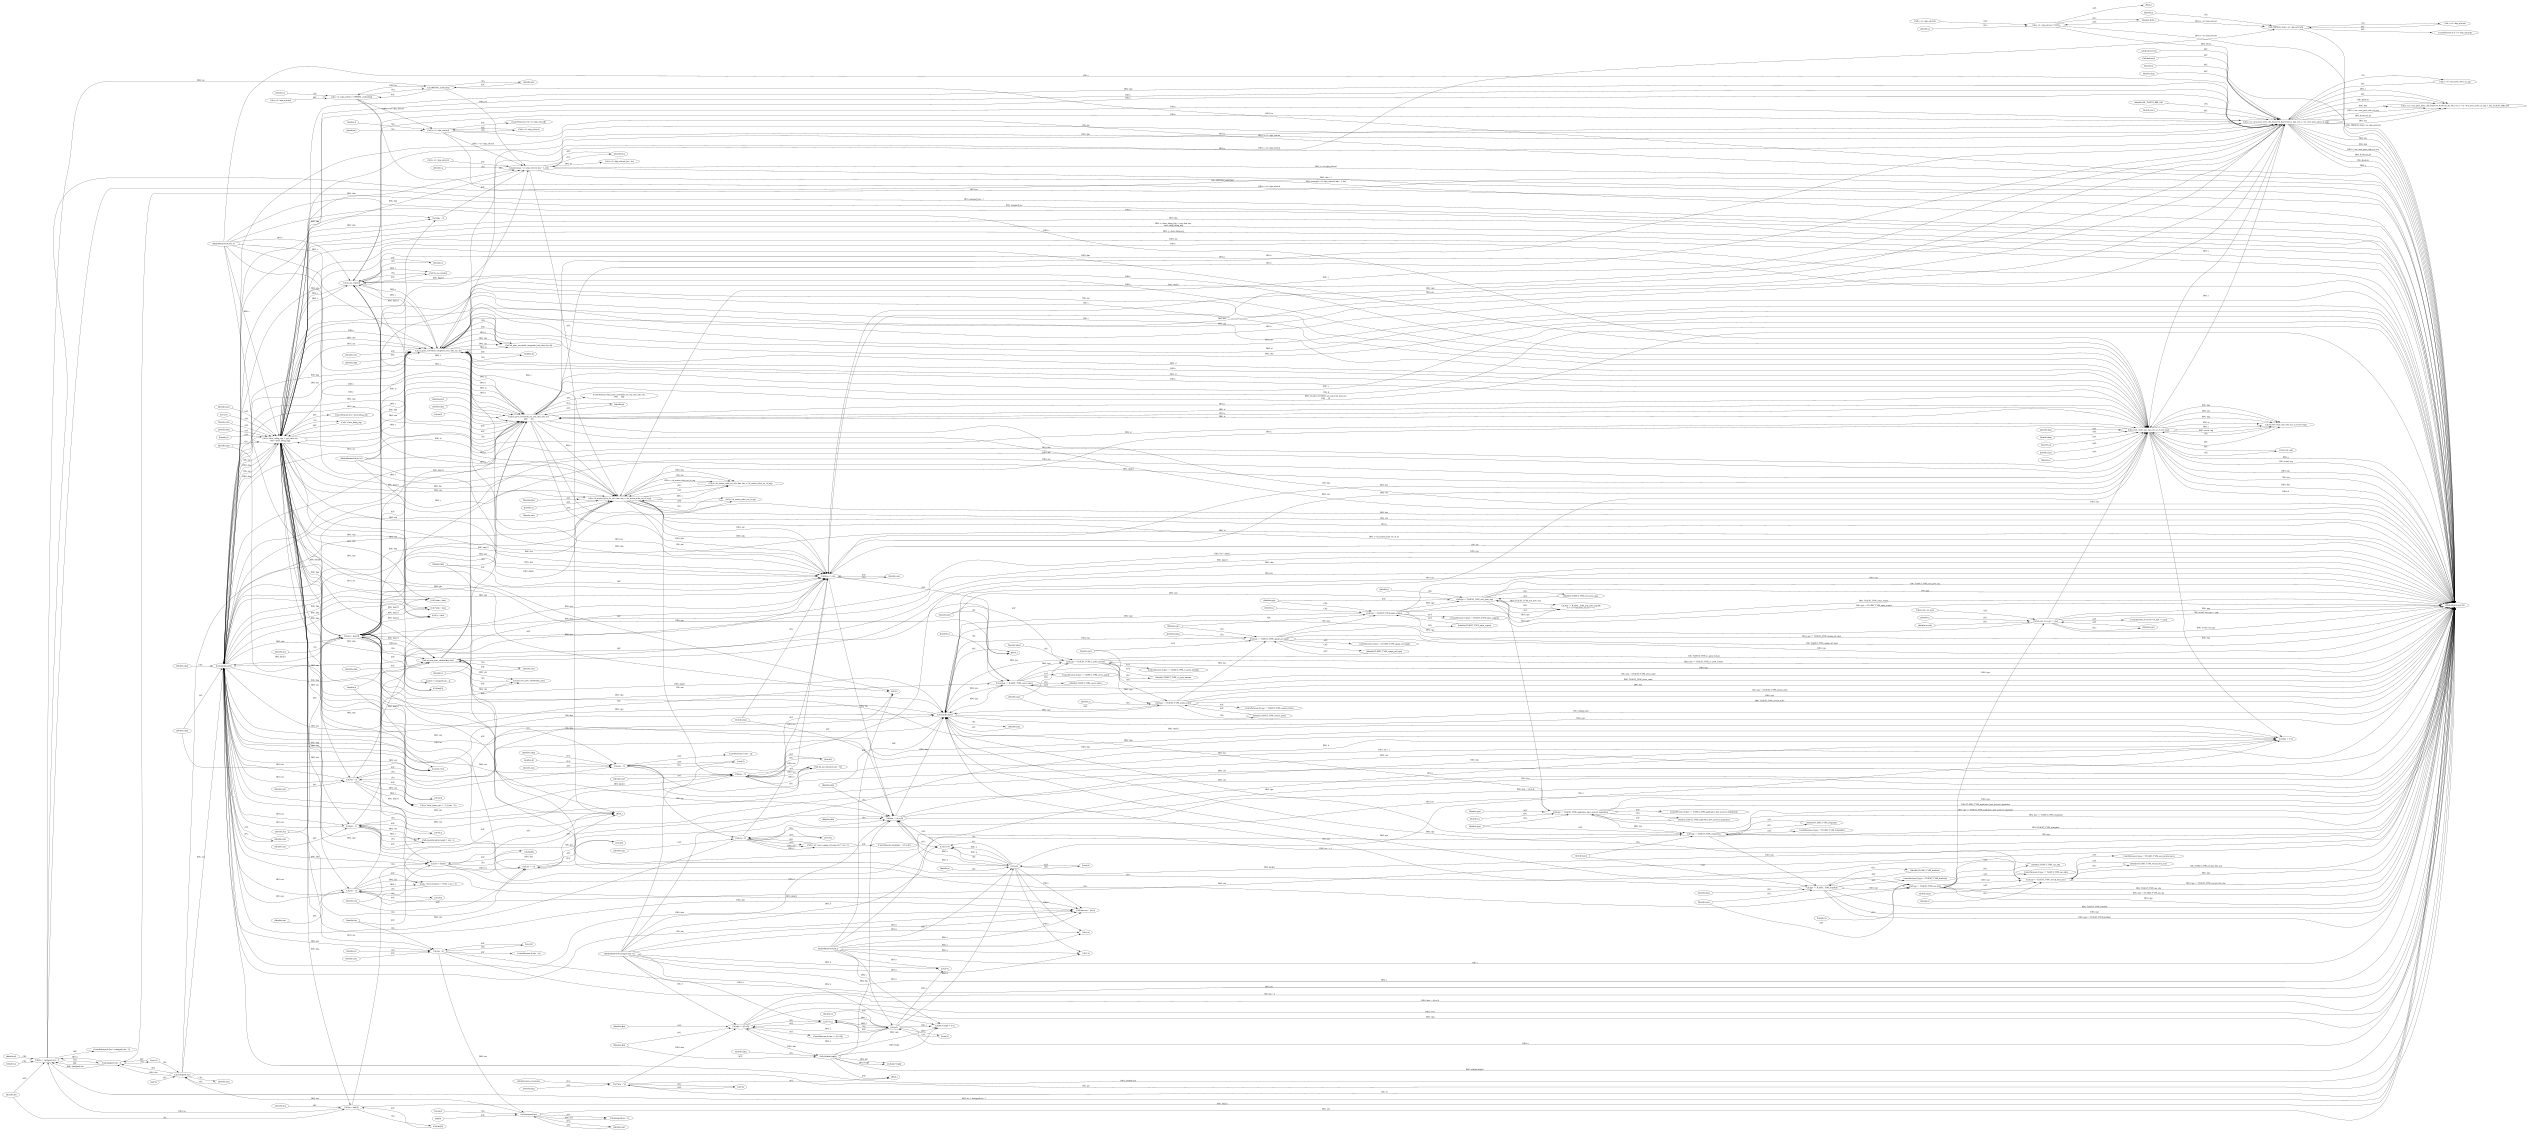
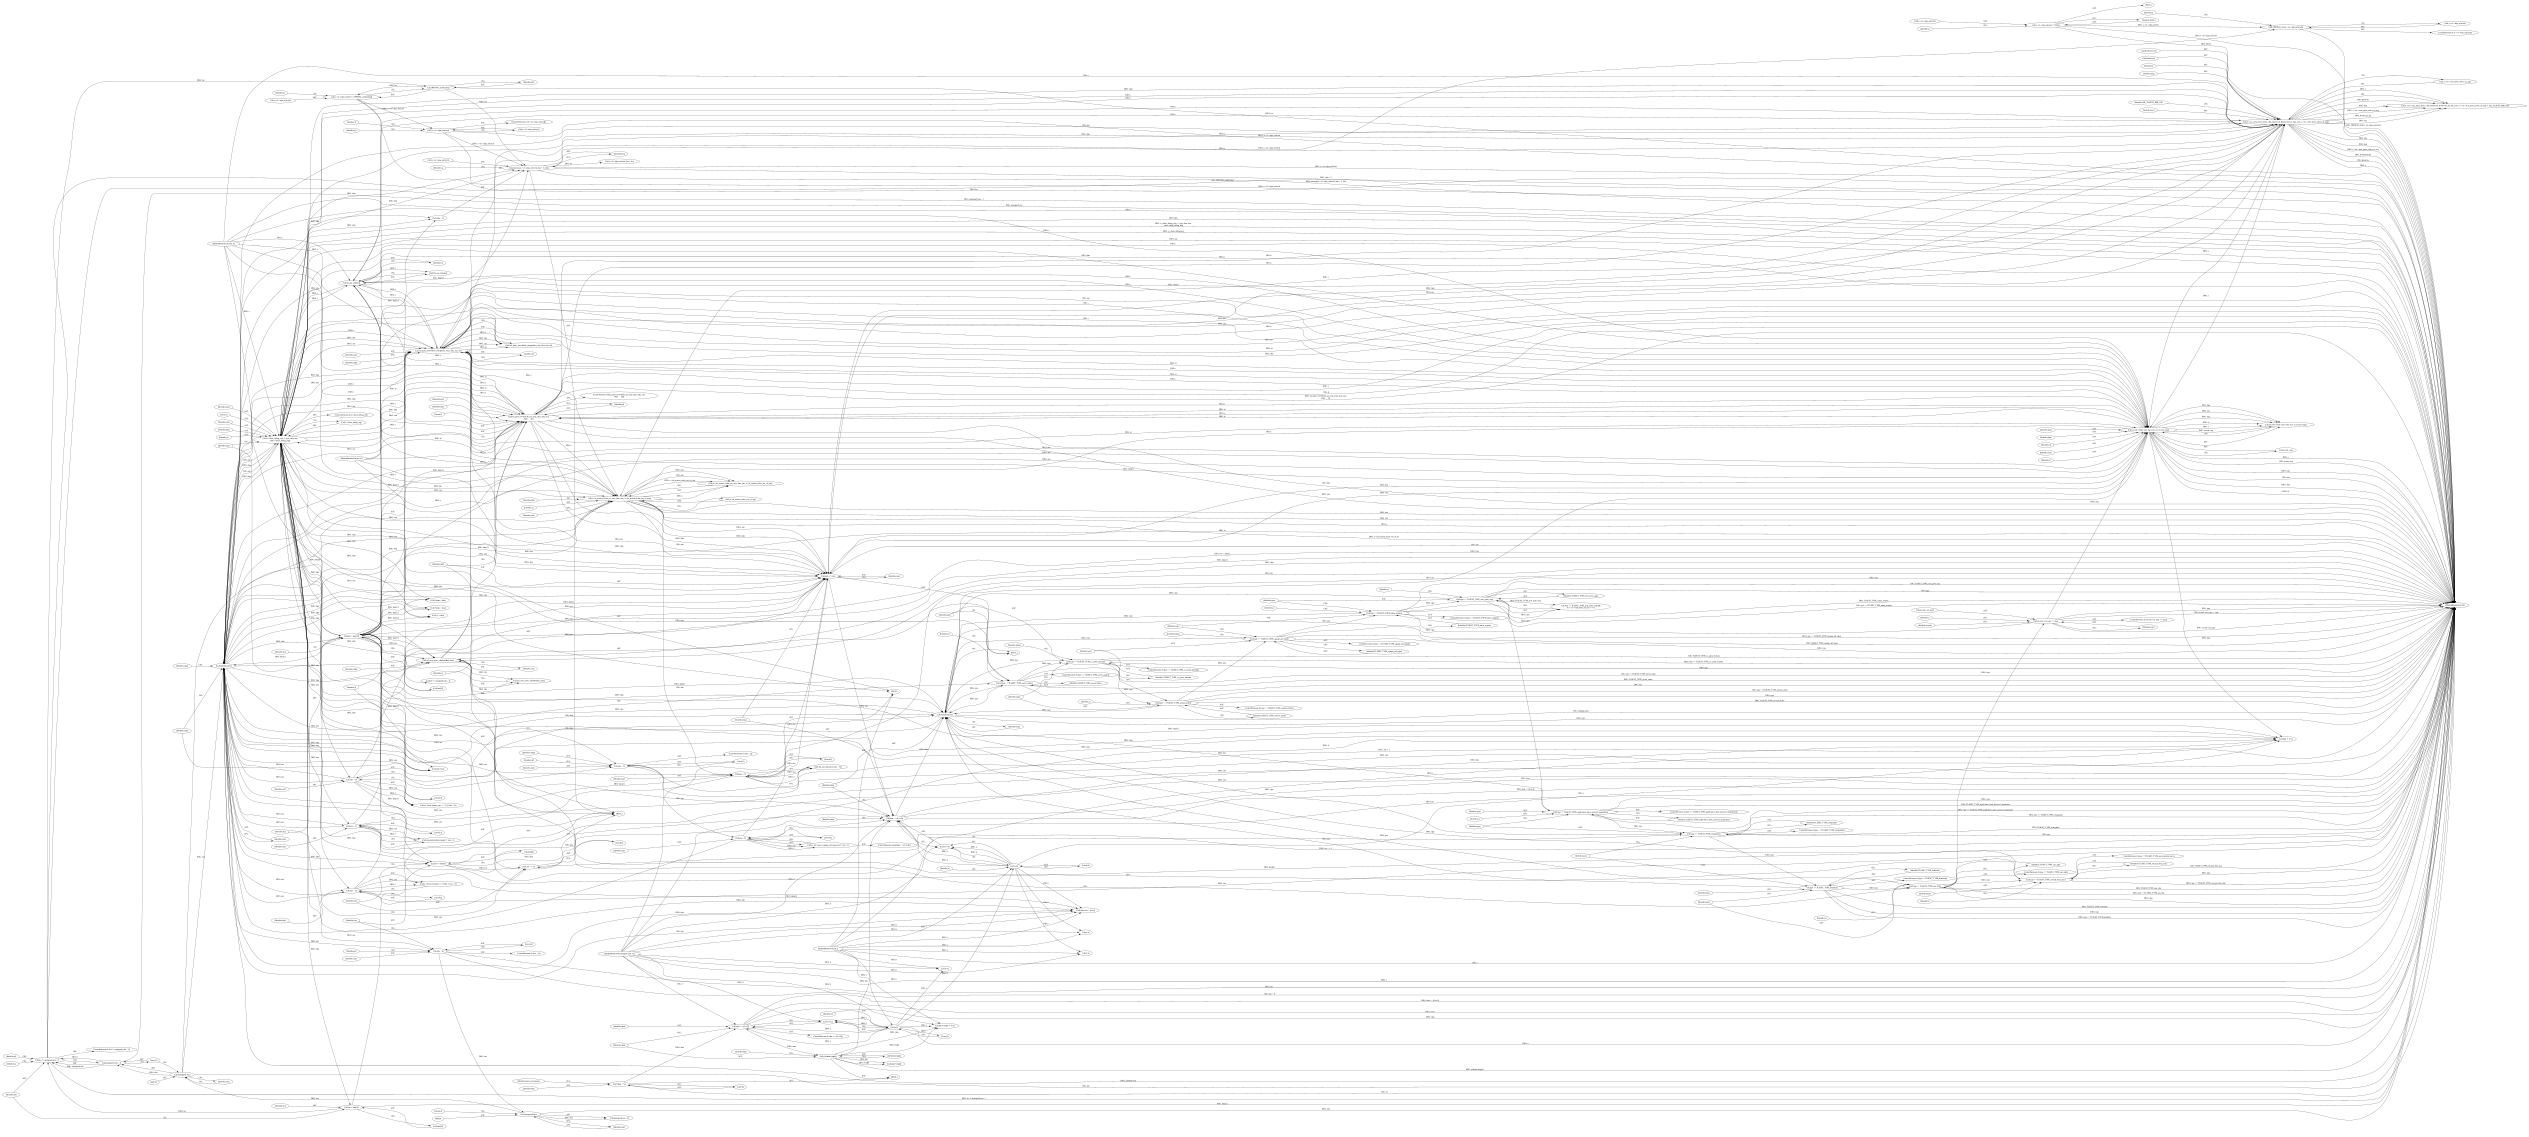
(2211, 23) -> (2163, 27)
(525, 578) -> (590, 603)
none -> (894, 1056)
